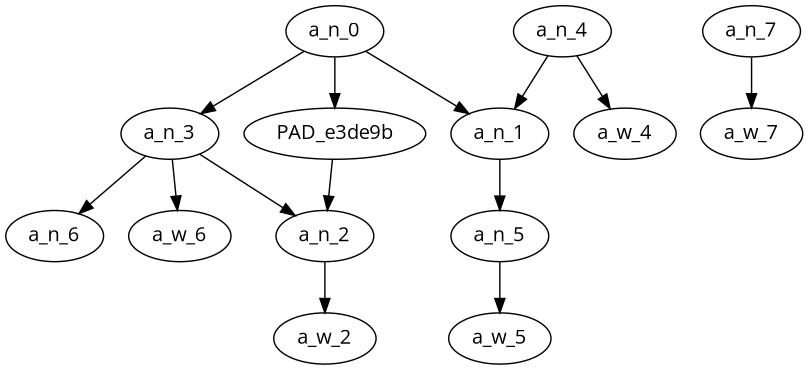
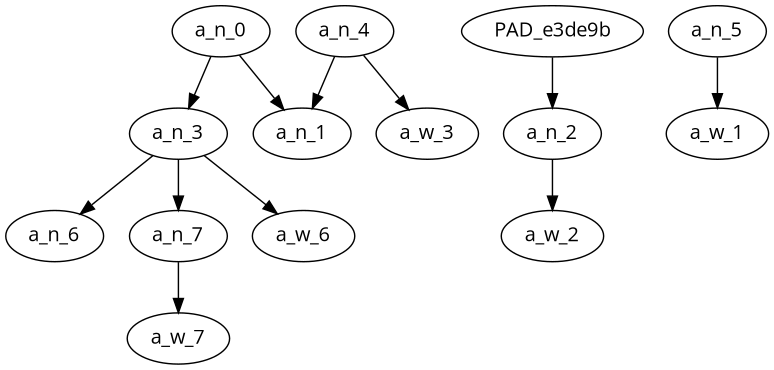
(335, 76) -> none
(625, 134) -> (427, 134)
(500, 178) -> none
(241, 181) -> (178, 178)
(500, 338) -> (717, 134)
